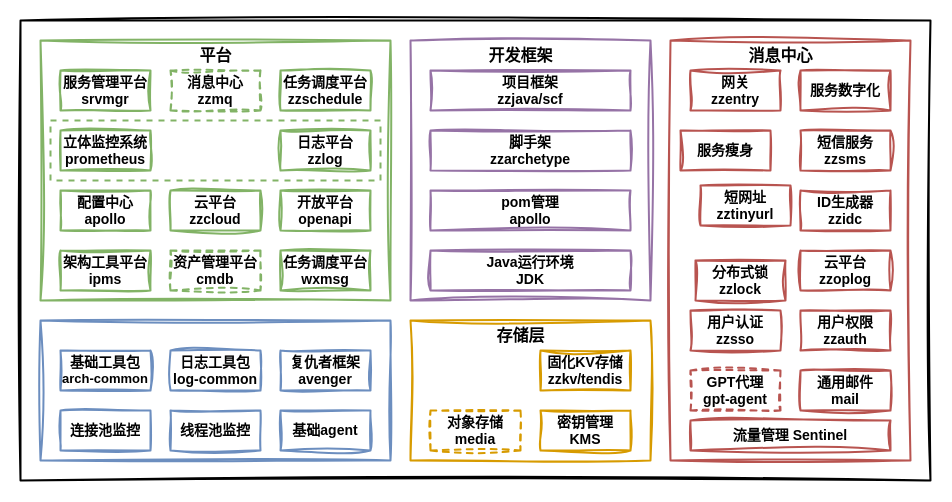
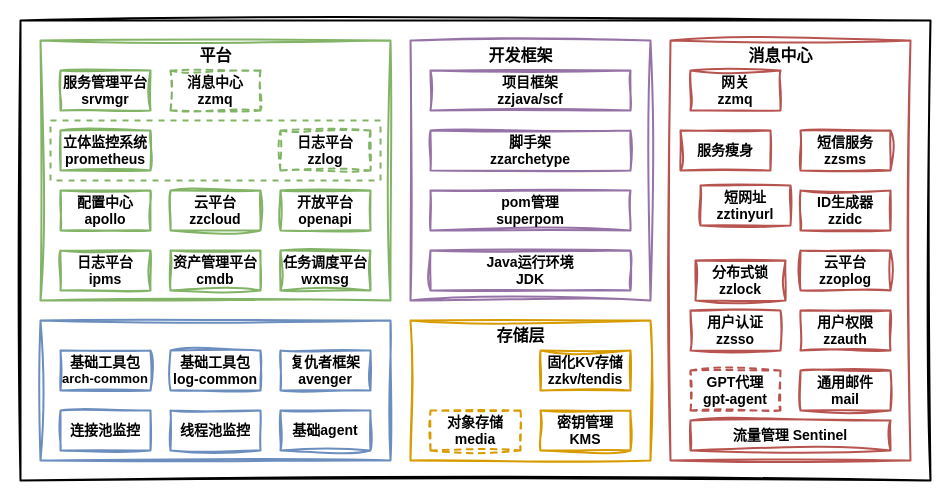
(326, 91) -> none
(736, 91) -> (736, 91)
(846, 91) -> none
(326, 151) -> (326, 151)
(531, 211) -> (531, 211)
(106, 271) -> (106, 271)
(216, 271) -> (216, 271)
(216, 371) -> (216, 371)
